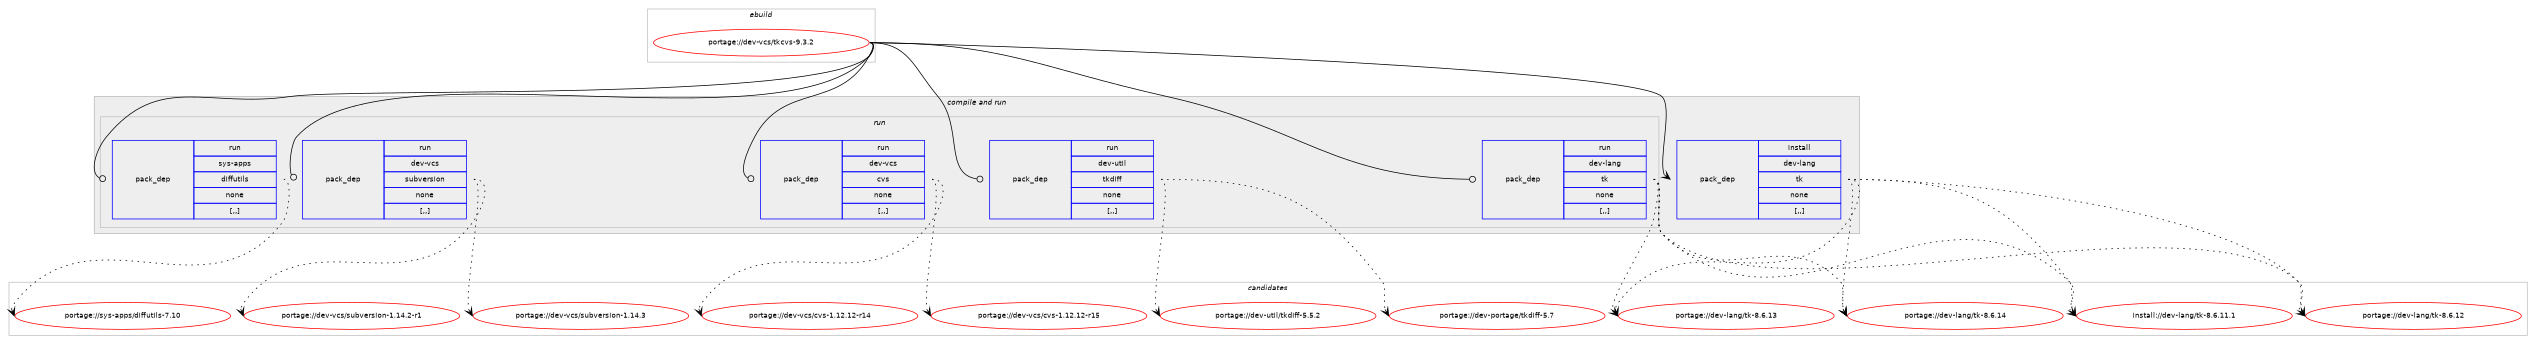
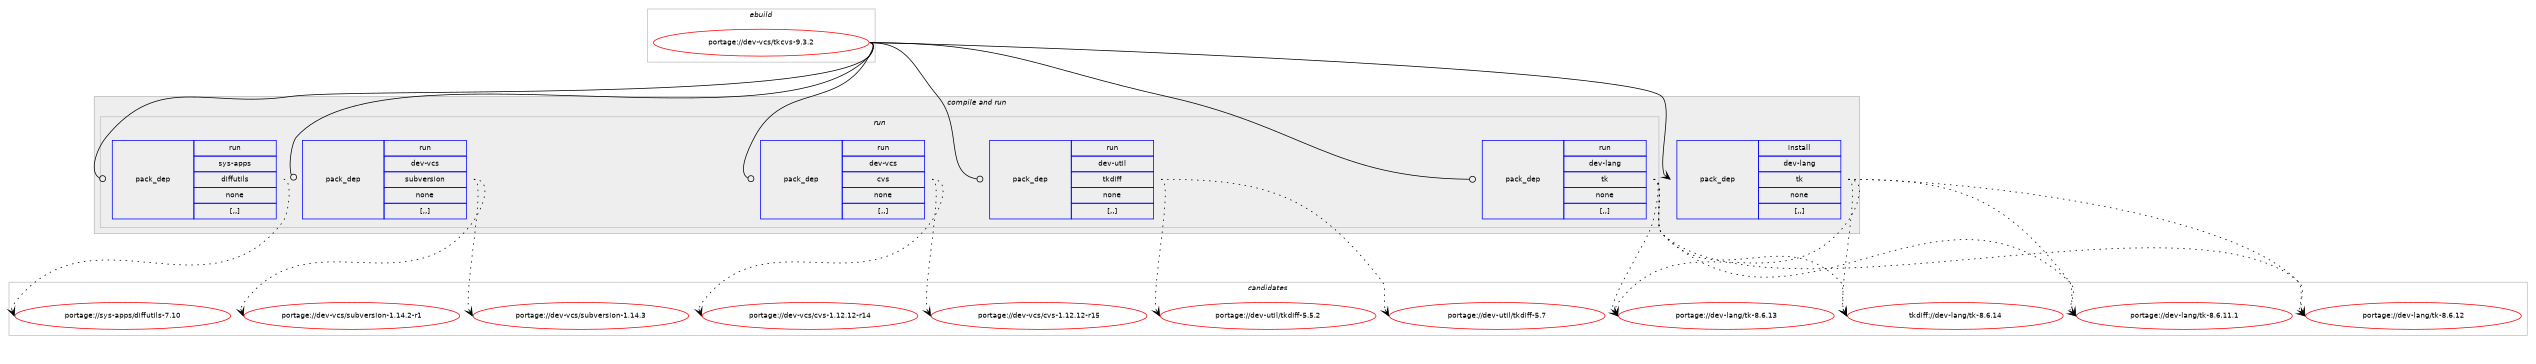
(1497, 316) -> (1497, 316)
(1955, 316) -> (1955, 316)
(2184, 316) -> (2184, 316)
